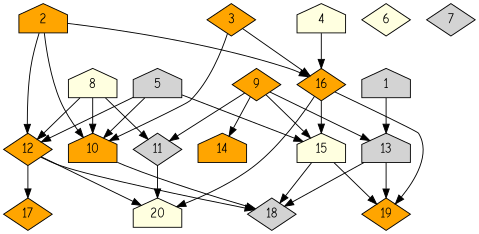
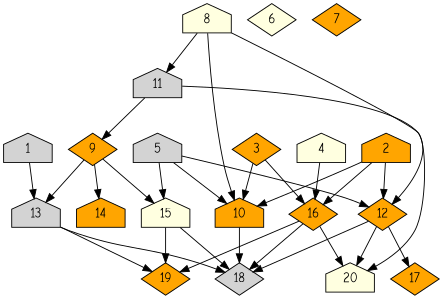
(451, 20) -> (337, 20)
(321, 111) -> (280, 244)
(211, 114) -> (127, 115)
(157, 149) -> (157, 85)
